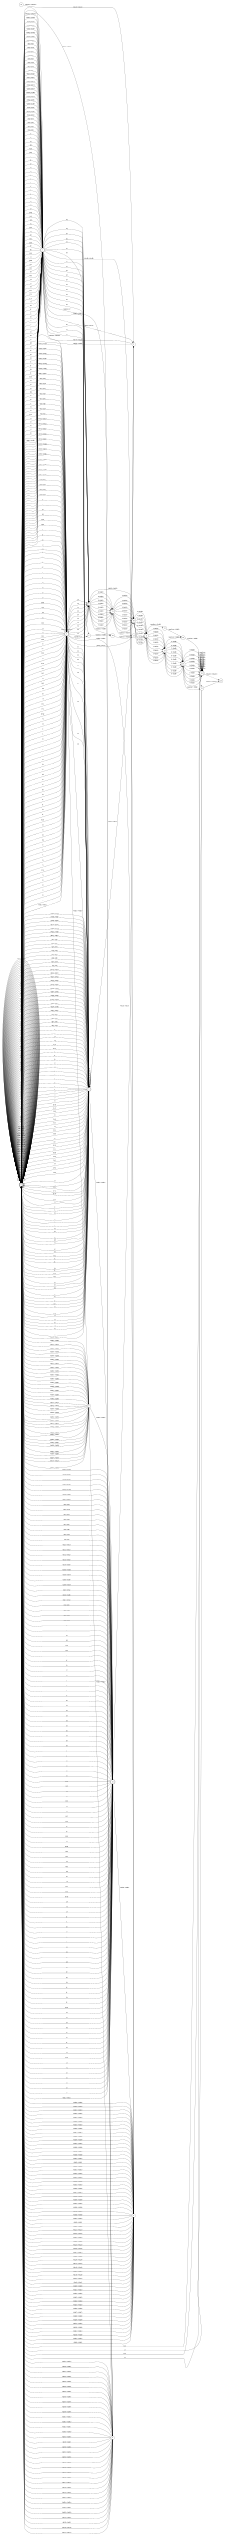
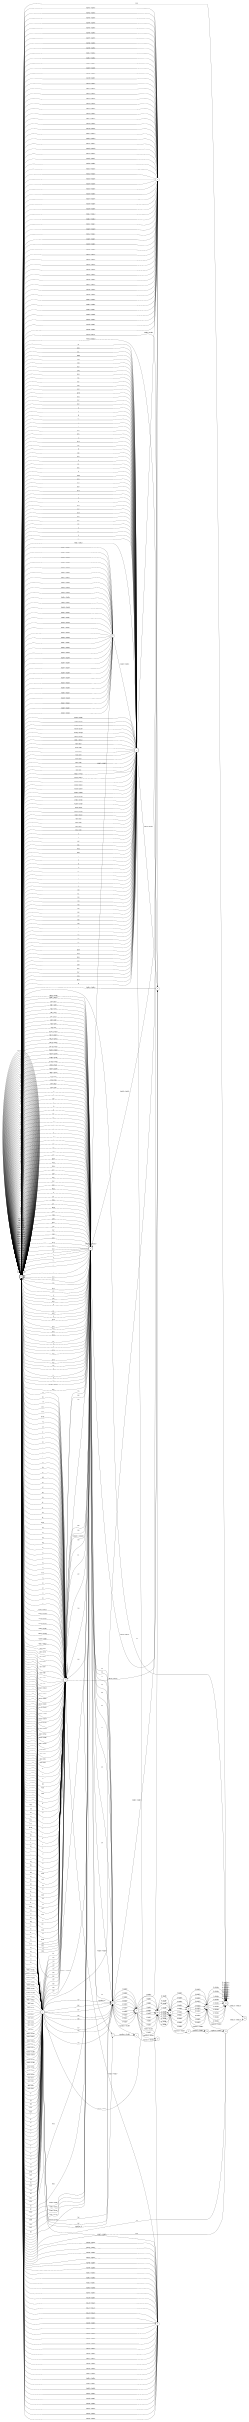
(21, 5) -> none
none -> (75, 1538)
(101, 1921) -> (141, 1542)
